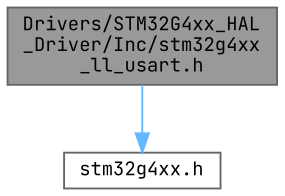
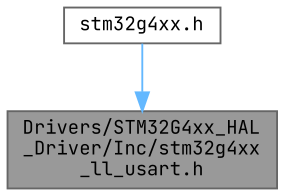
(142, 109) -> (142, 68)
